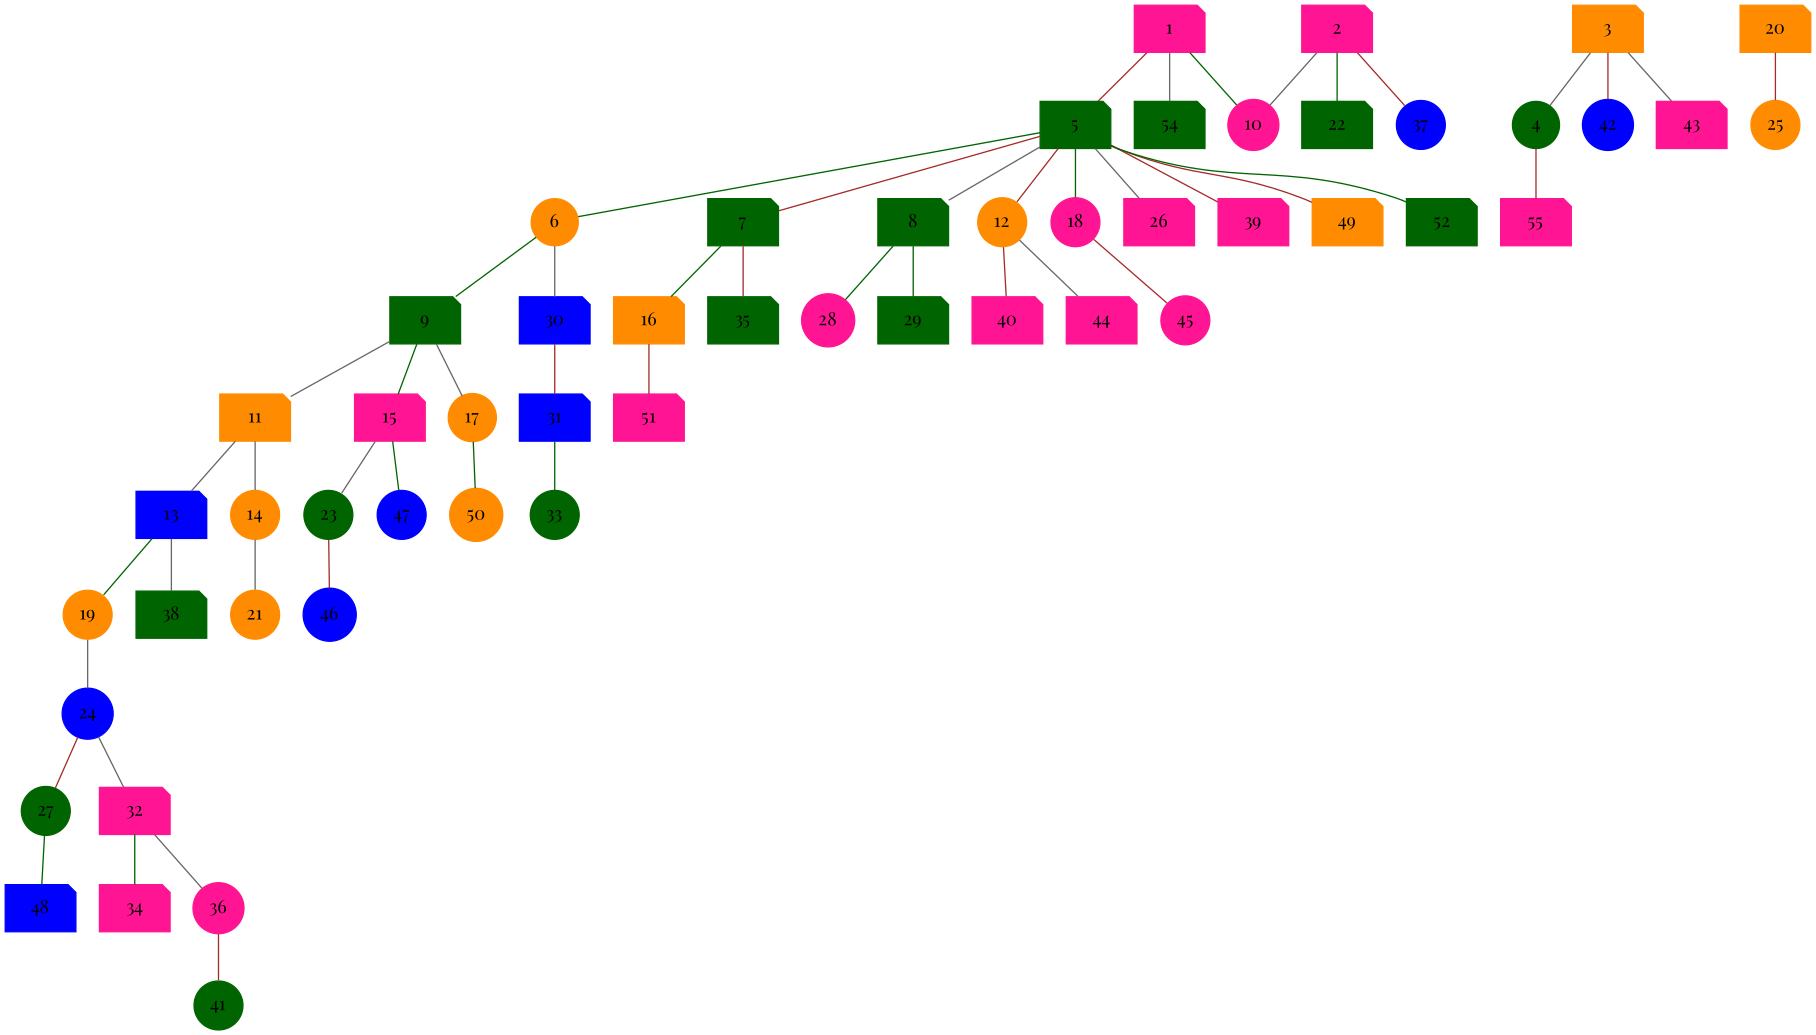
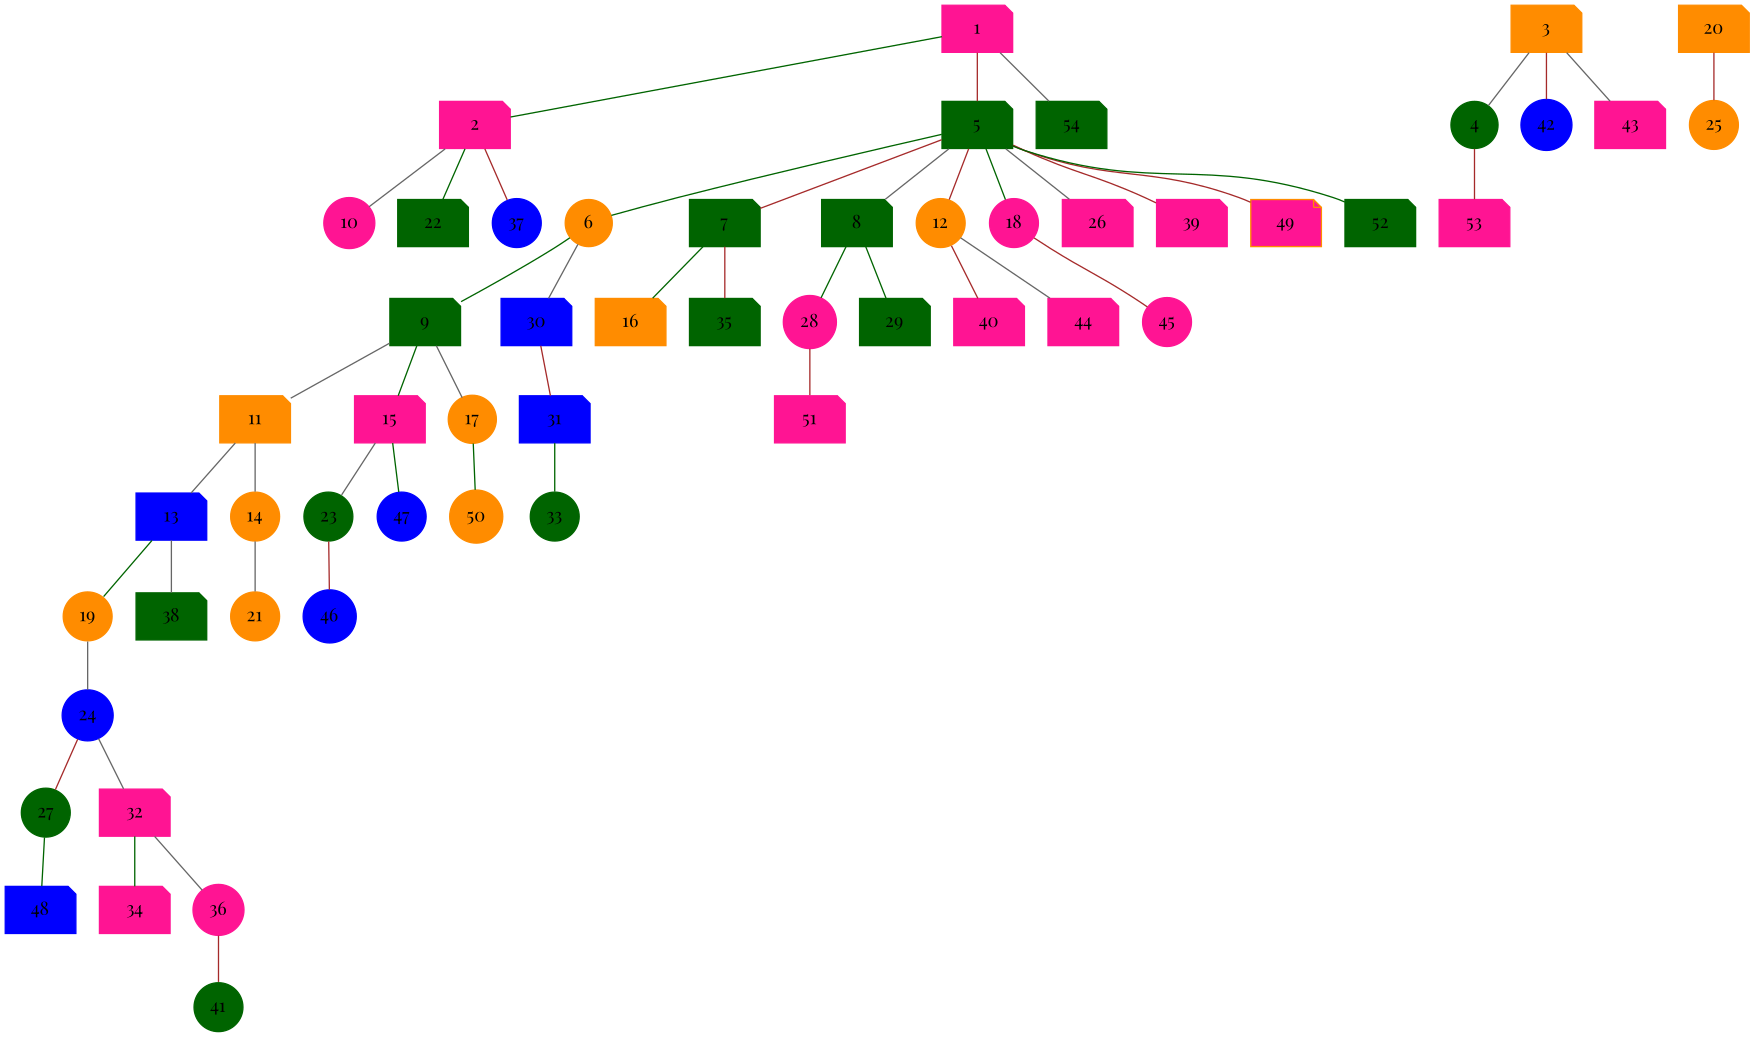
(1213, 79) -> (726, 77)
(1348, 222) -> (1286, 223)
(1536, 222) -> (1474, 223)
(649, 369) -> (810, 372)
